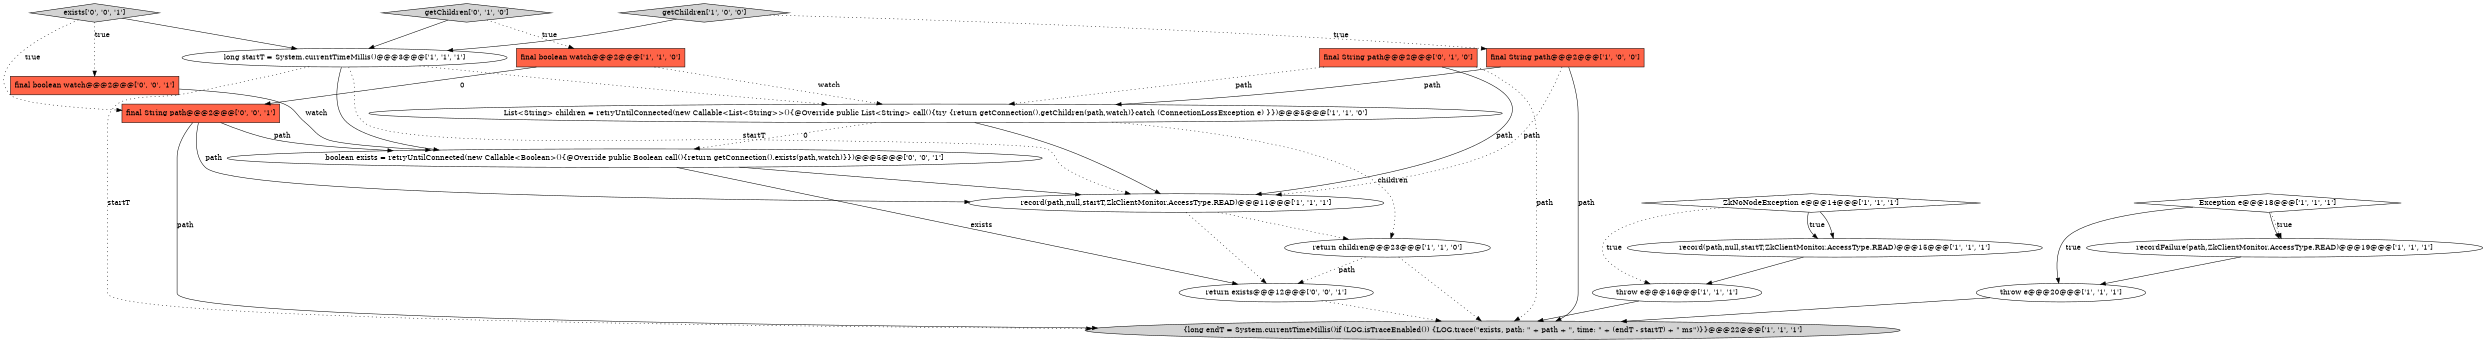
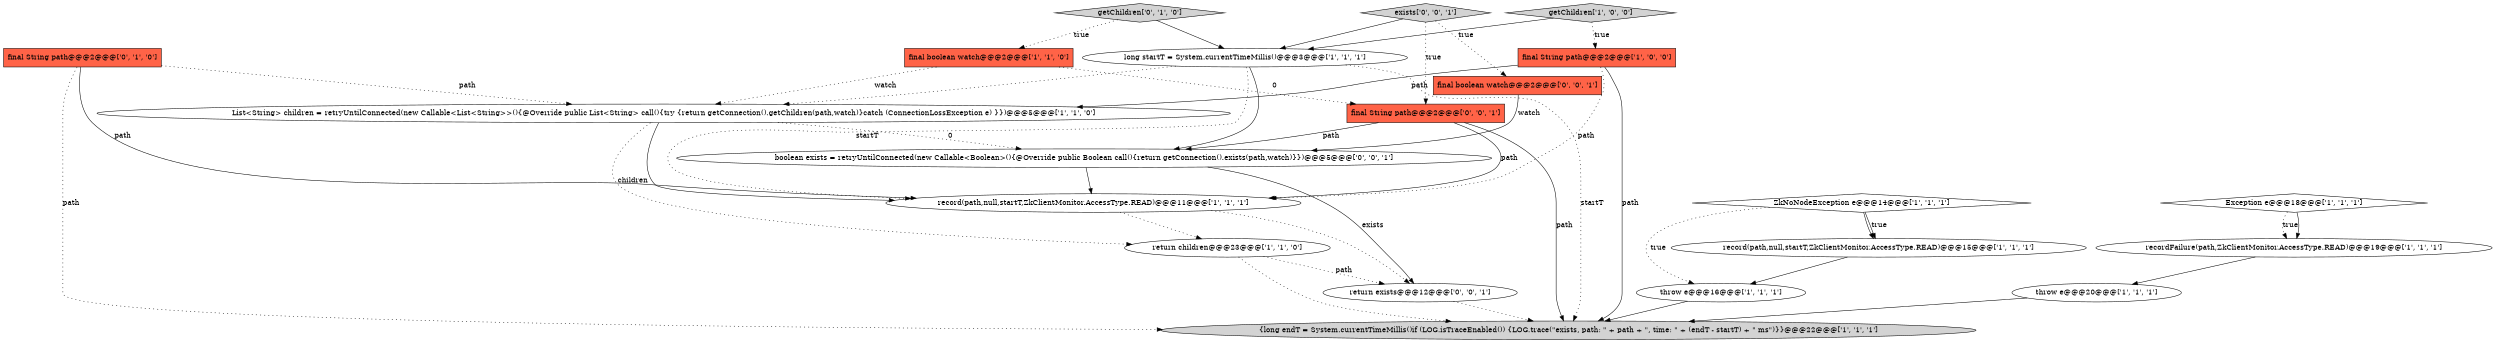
(403, 85) -> (1205, 85)
(2107, 220) -> none
